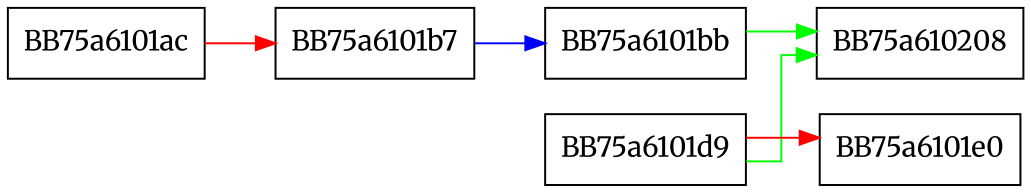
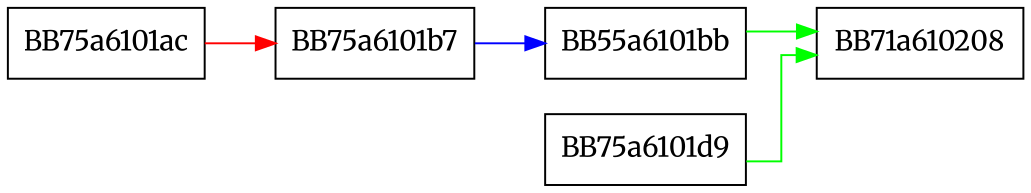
(646, 43) -> (646, 43)
(920, 43) -> (920, 43)
(920, 150) -> none
